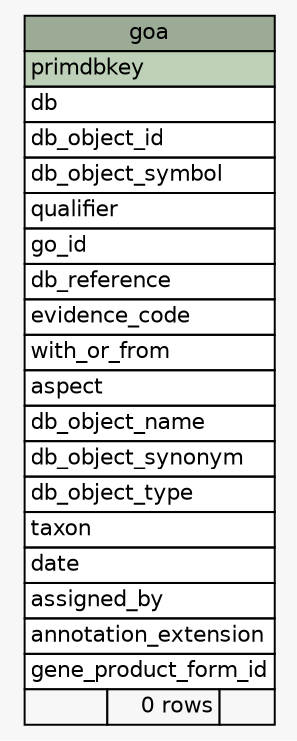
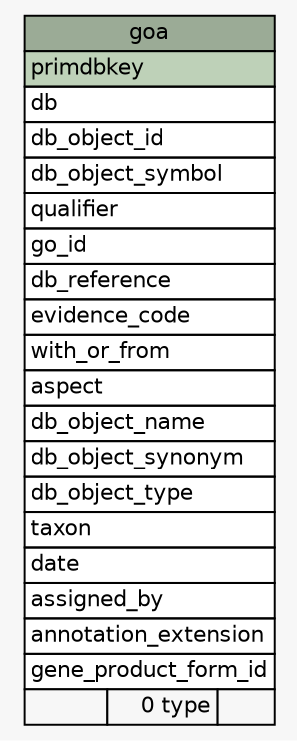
(177, 706) -> (176, 706)
